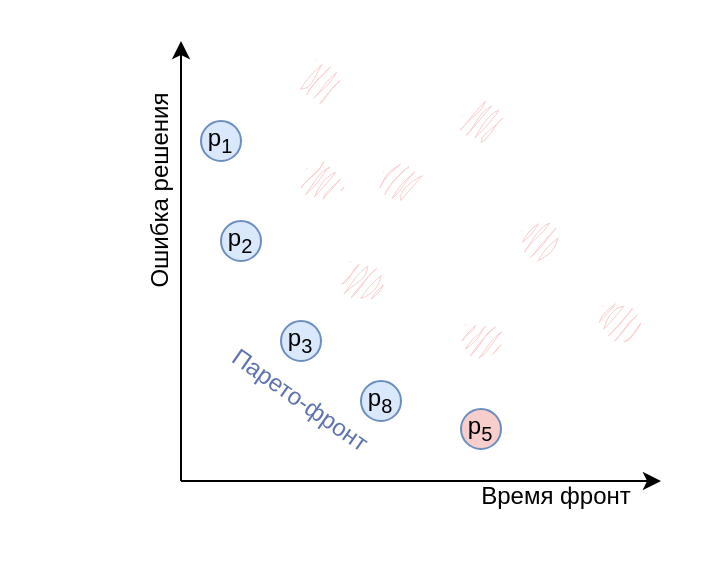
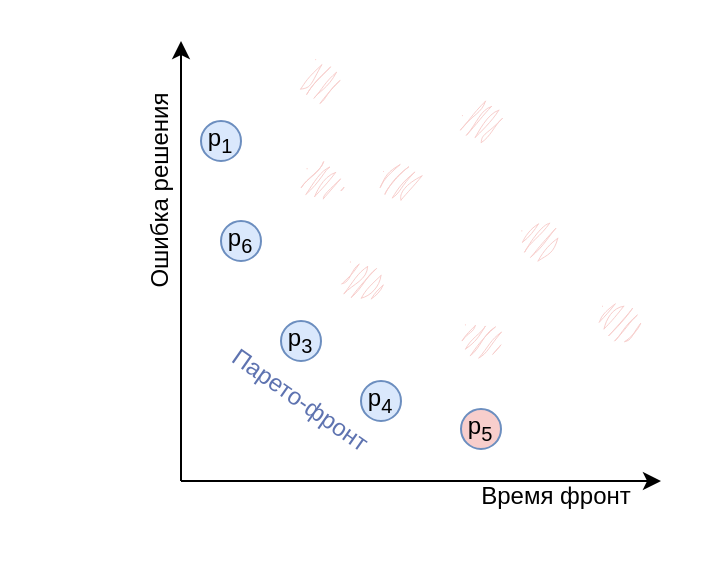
(241, 241) -> (241, 241)
(381, 401) -> (381, 401)
